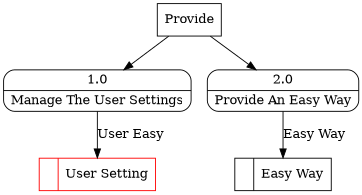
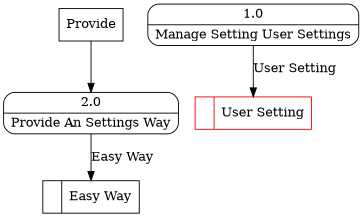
(150, 50) -> none
(97, 101) -> (253, 35)
(283, 101) -> (91, 123)
(131, 135) -> (295, 69)
